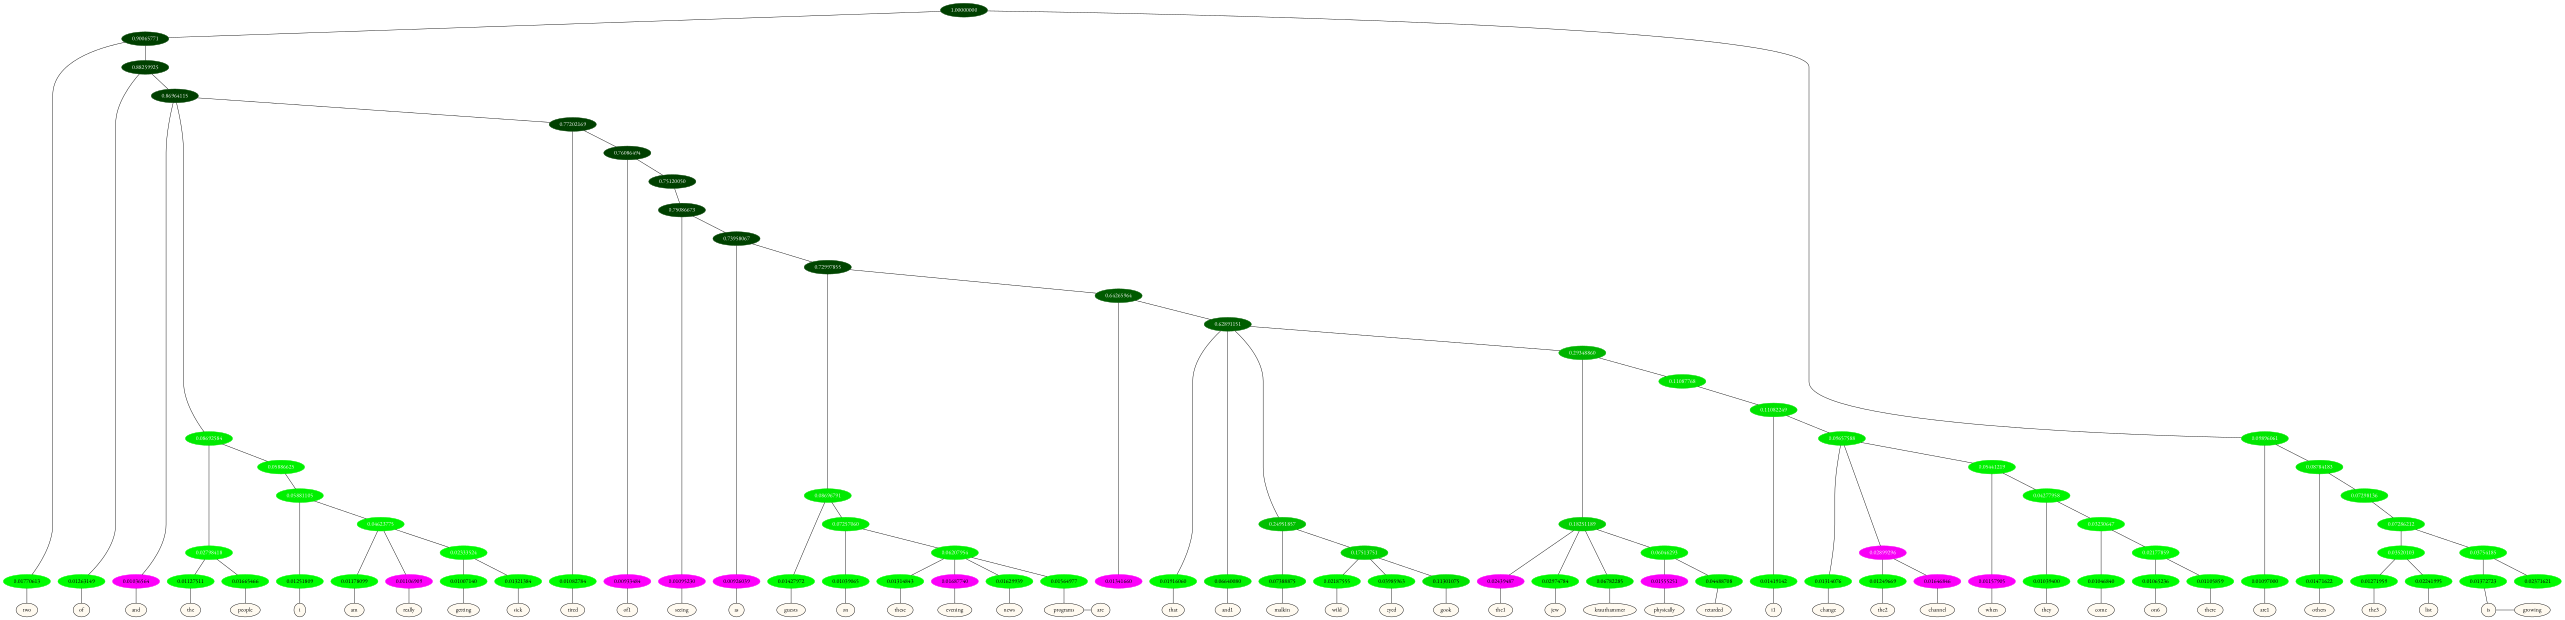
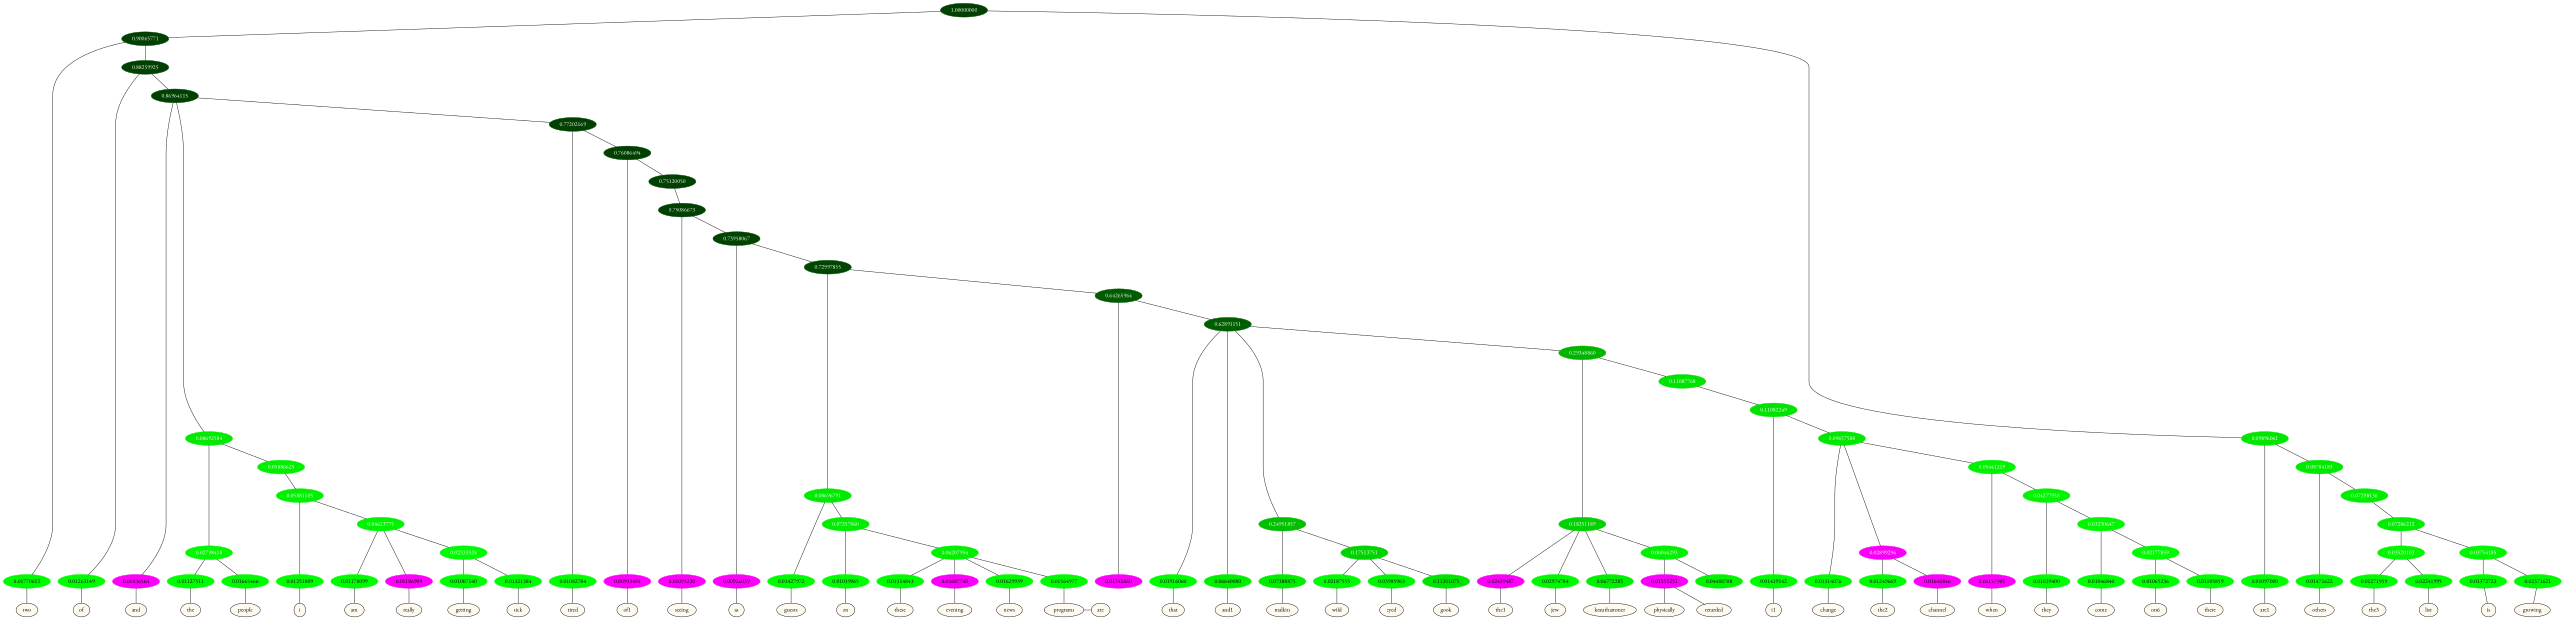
(1610, 581) -> (1610, 581)
(1716, 596) -> (1690, 596)
(2505, 610) -> (2535, 596)
